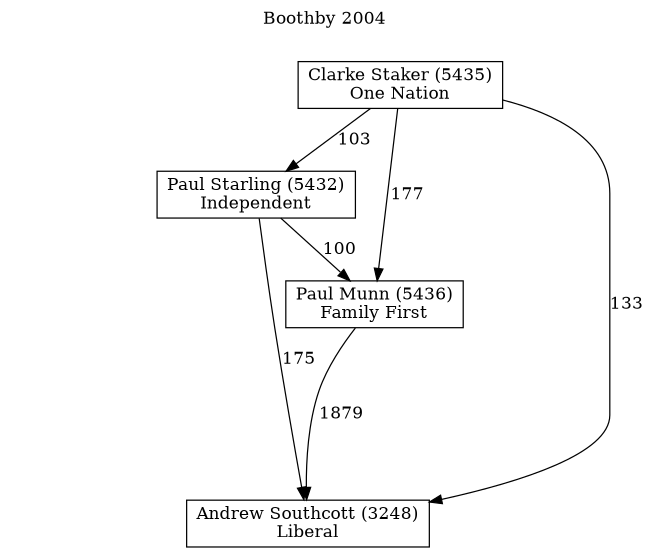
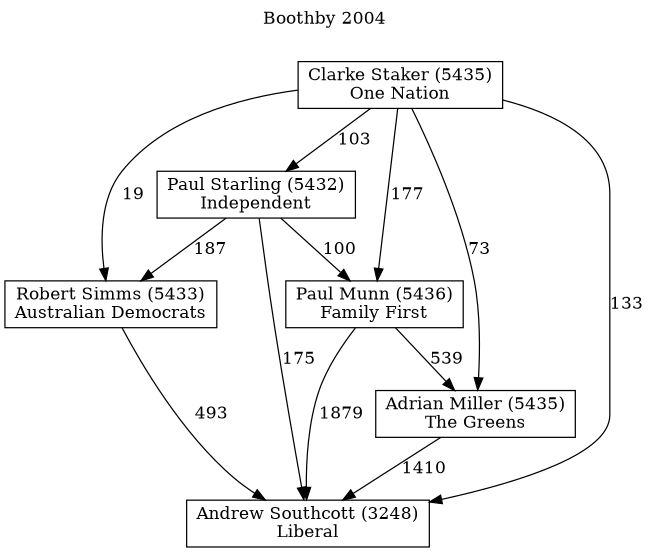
none -> (111, 304)
none -> (476, 414)
